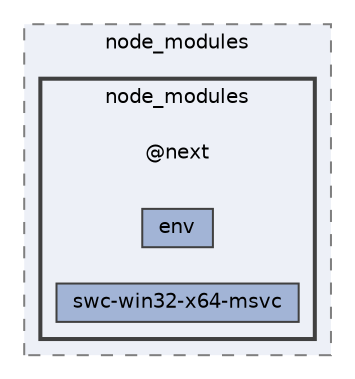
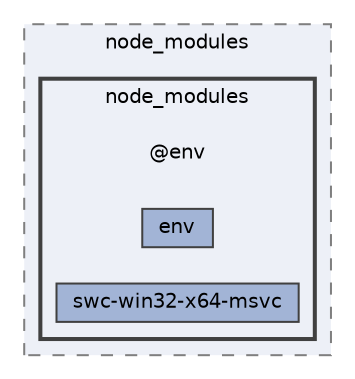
(178, 153) -> (178, 153)
